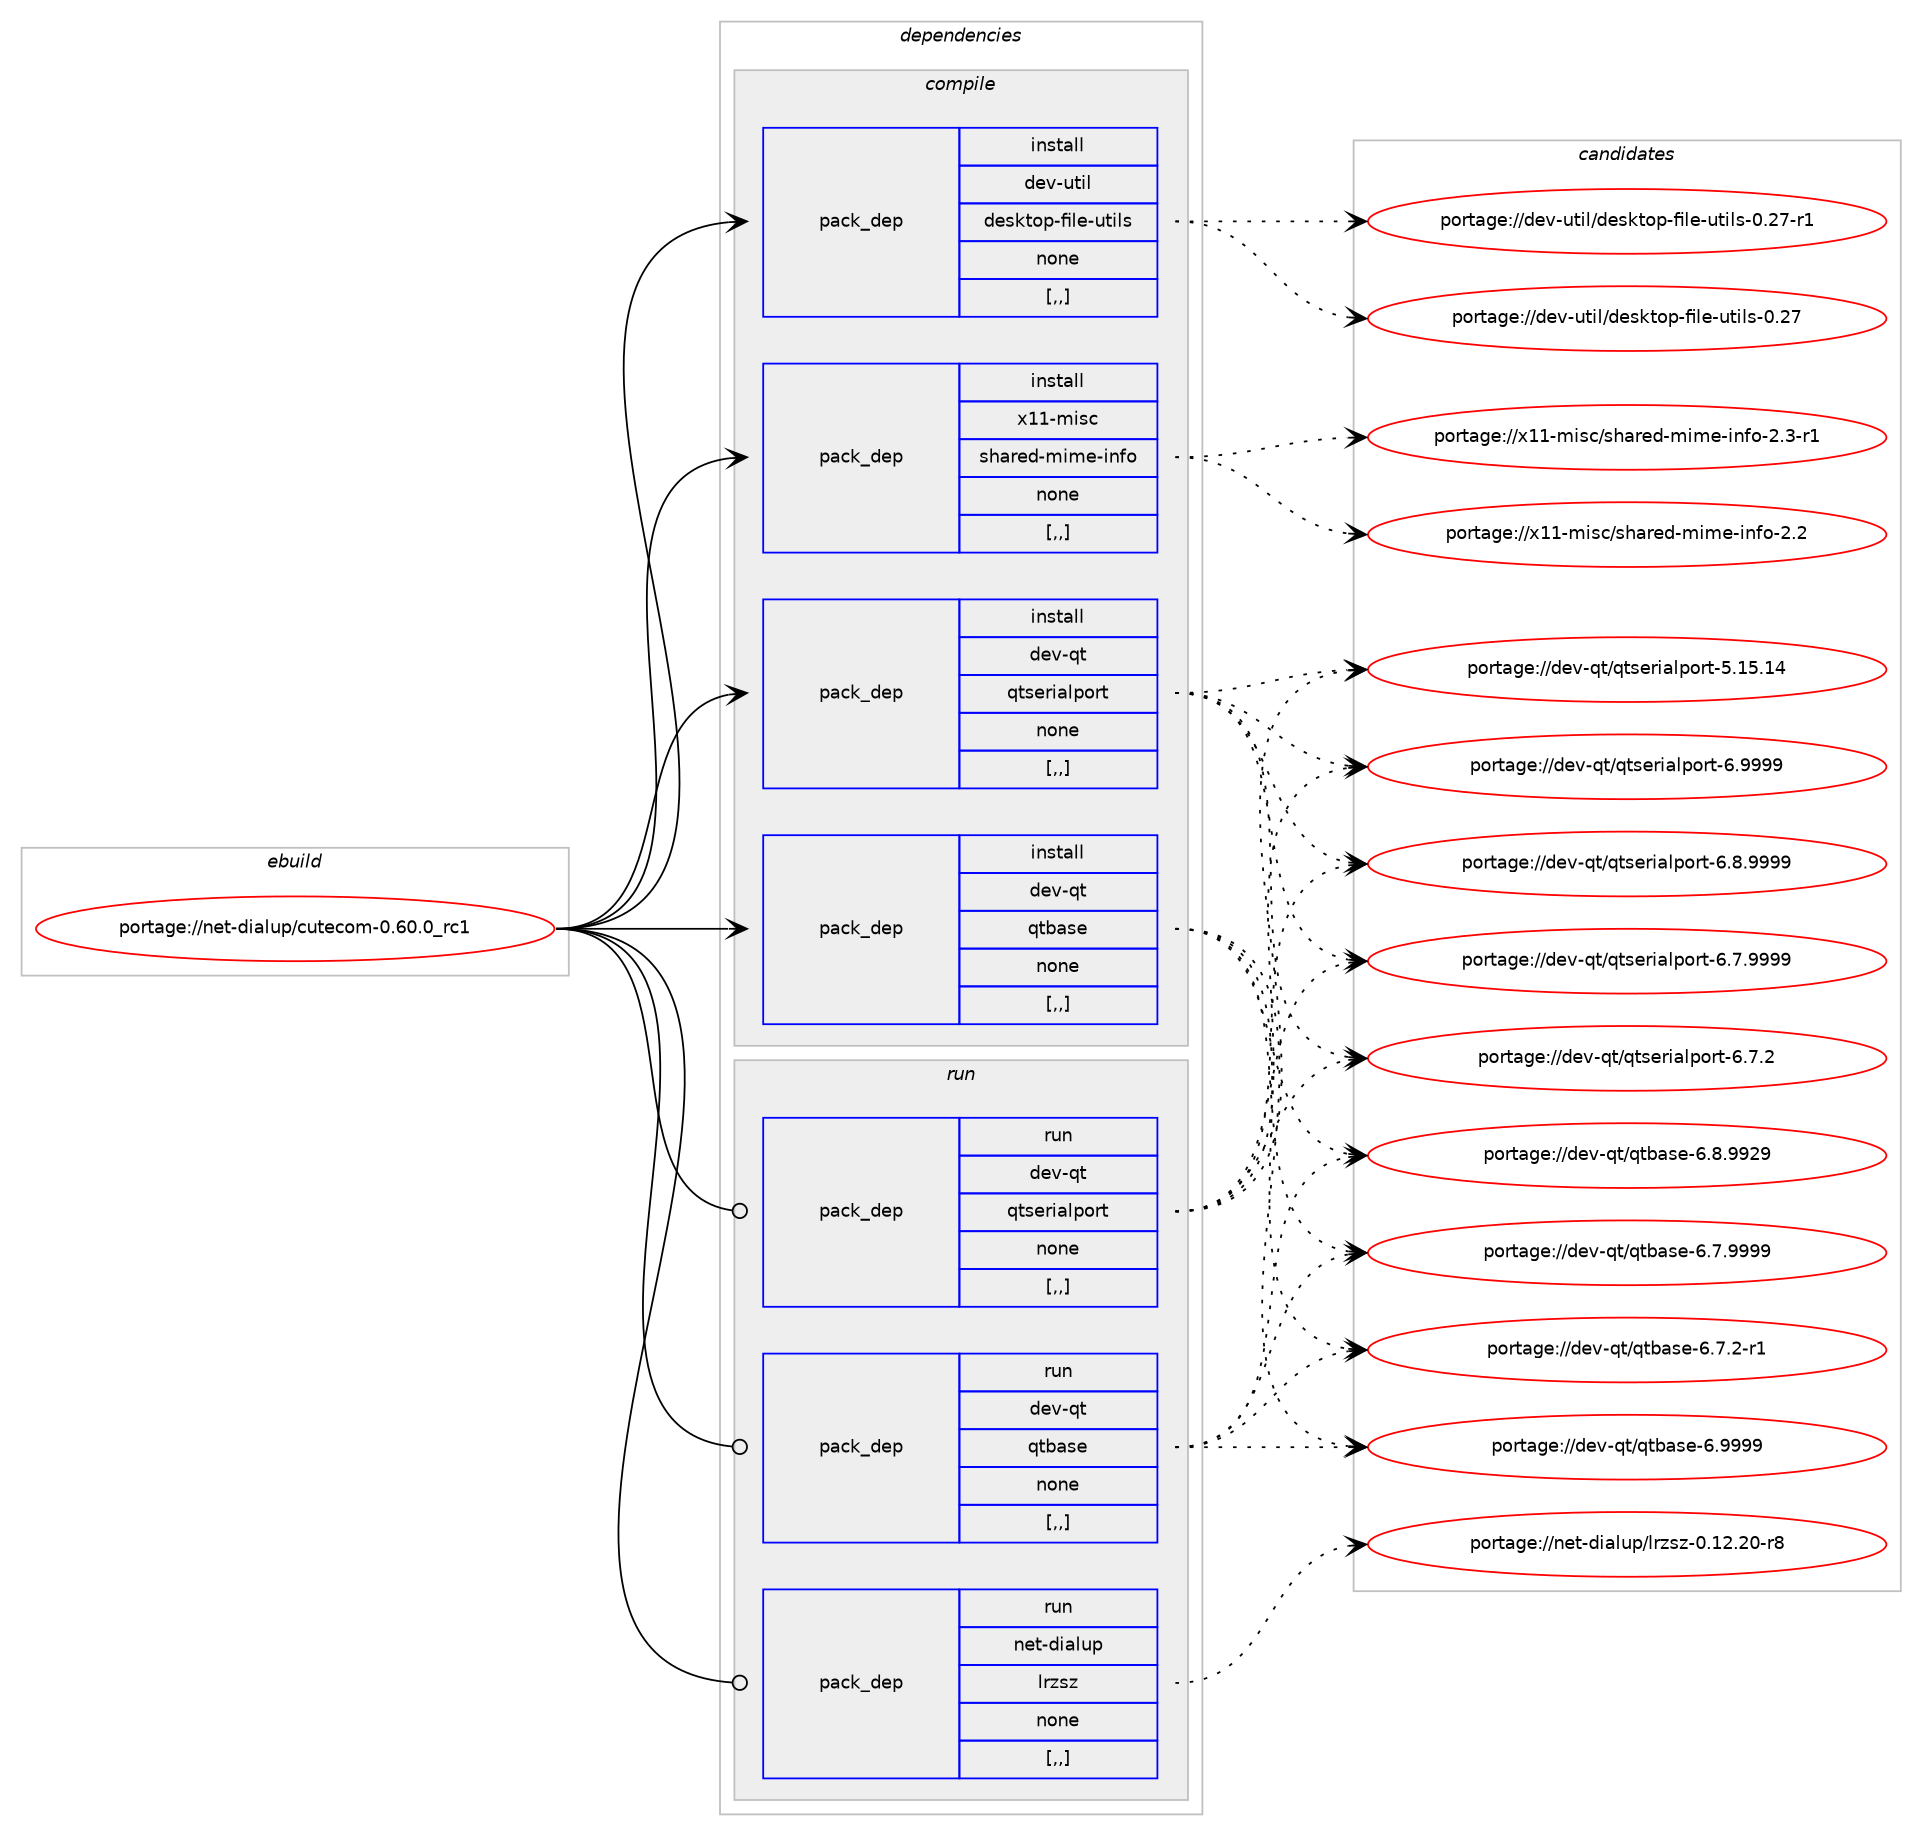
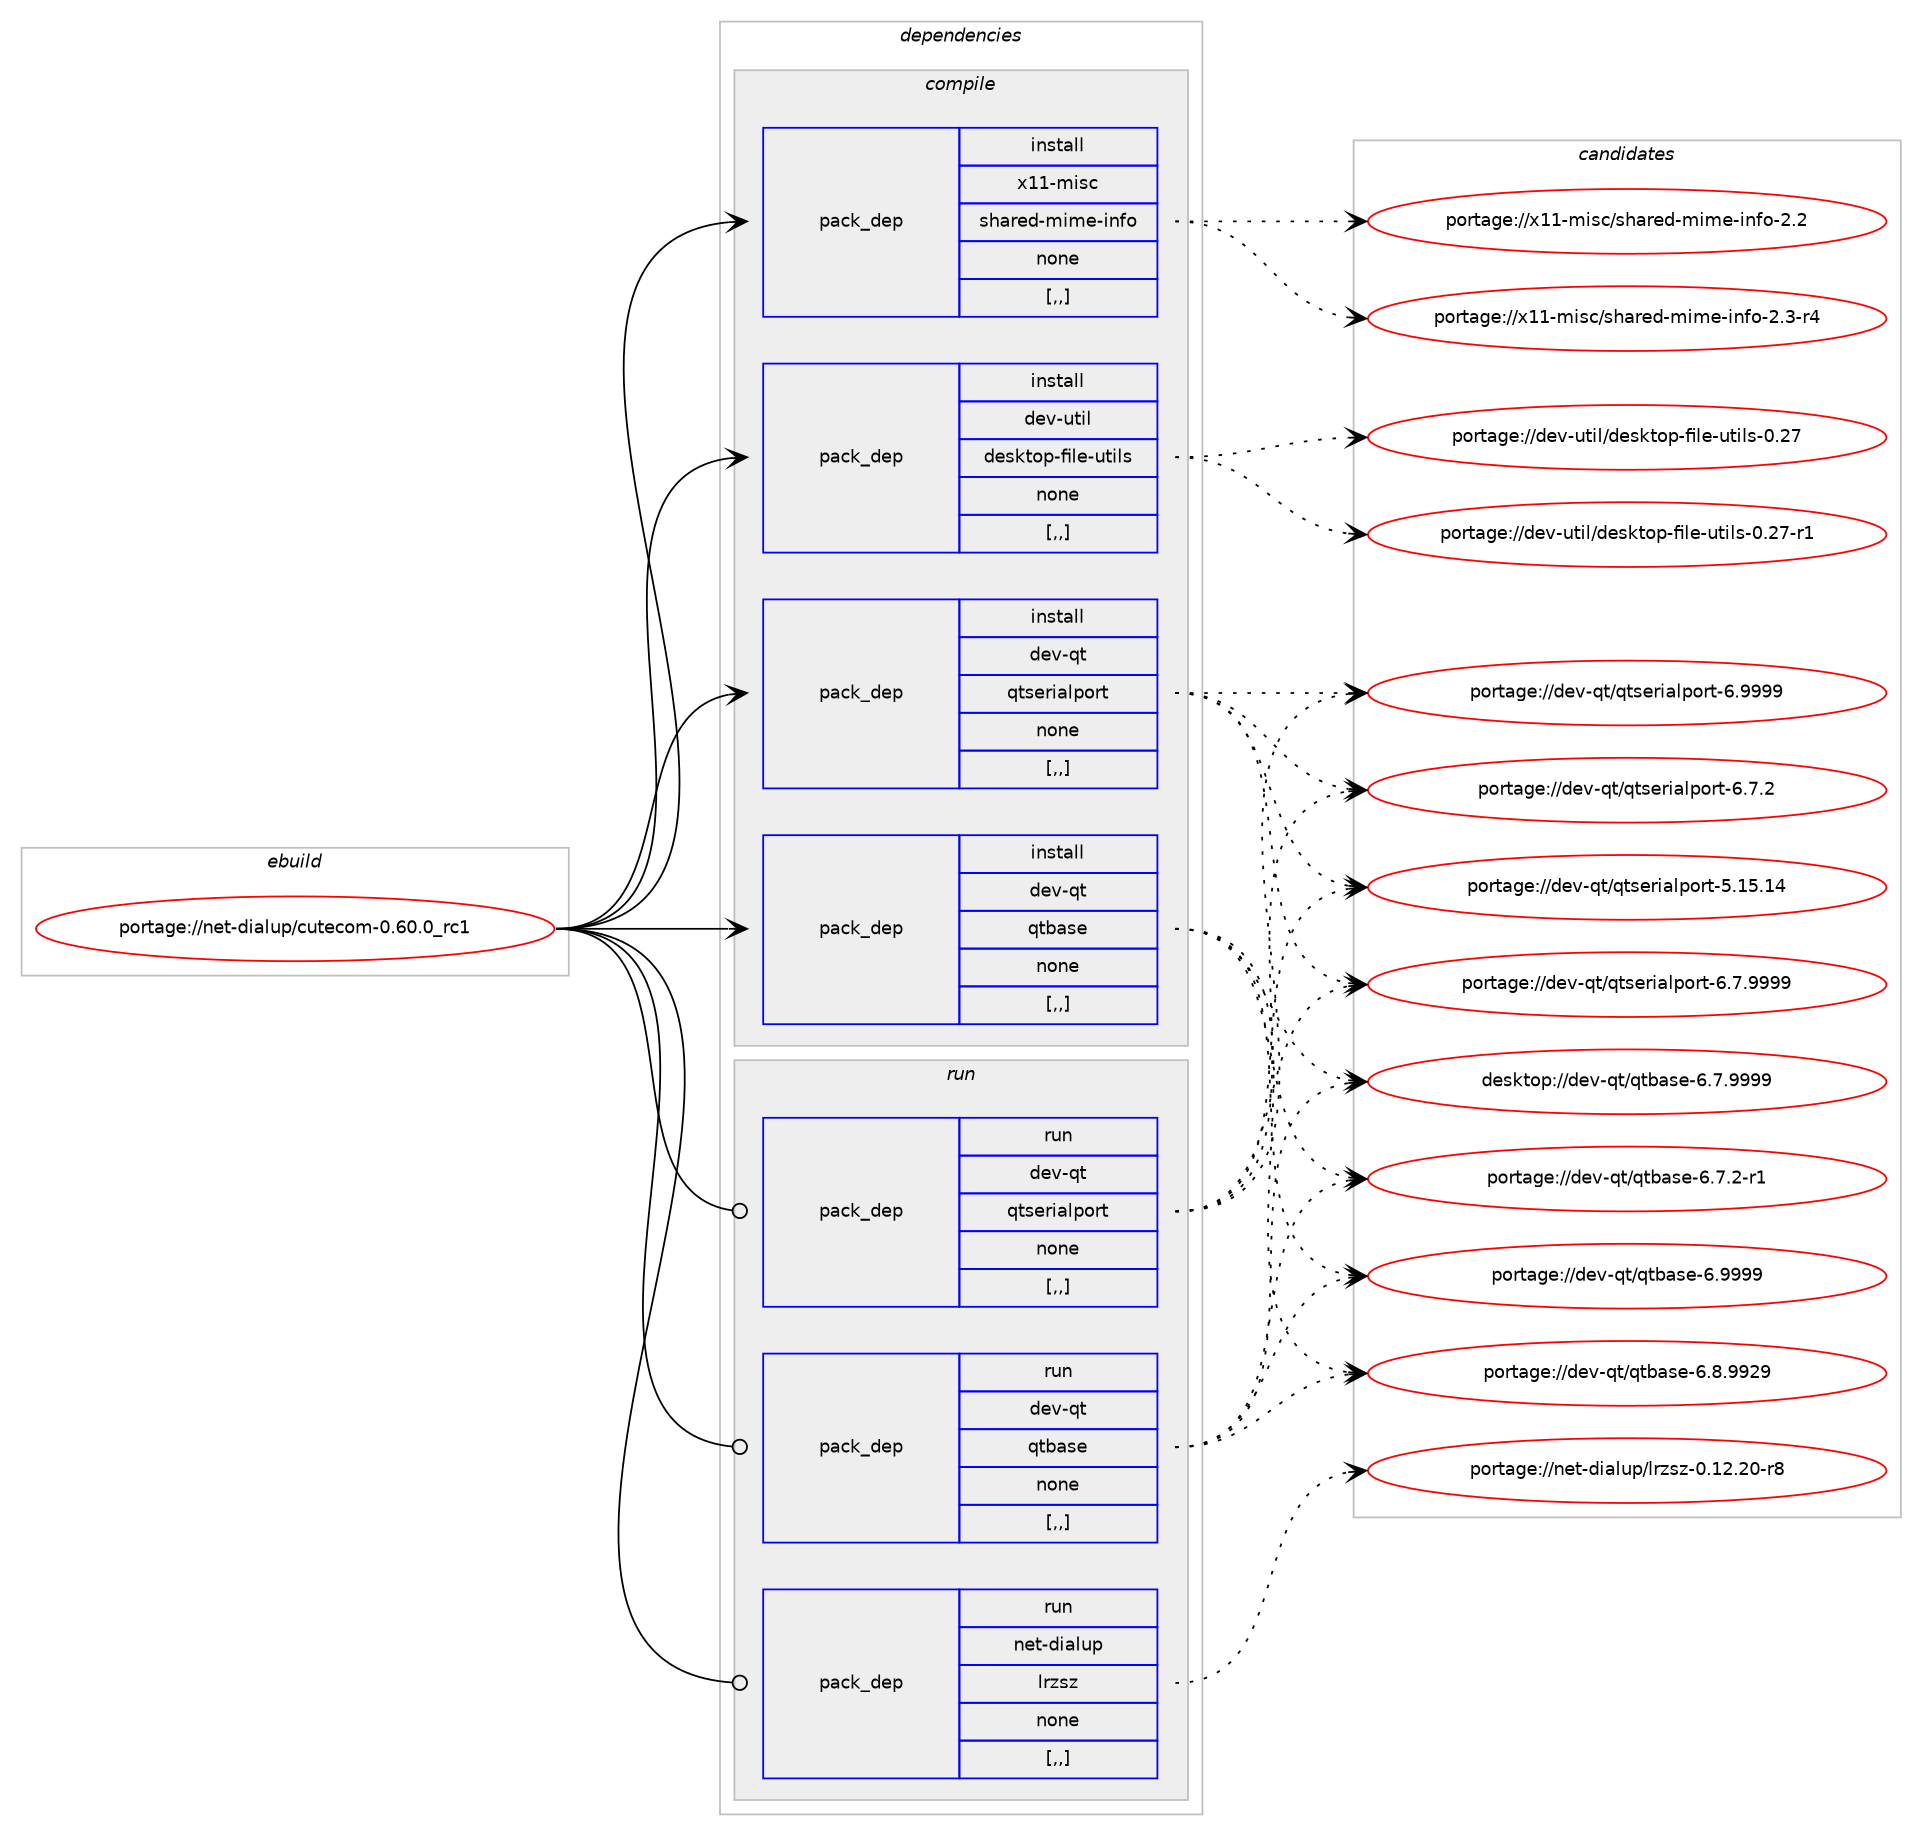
(1627, 437) -> (1627, 319)
(1627, 864) -> none
(1627, 1253) -> (1627, 1082)
